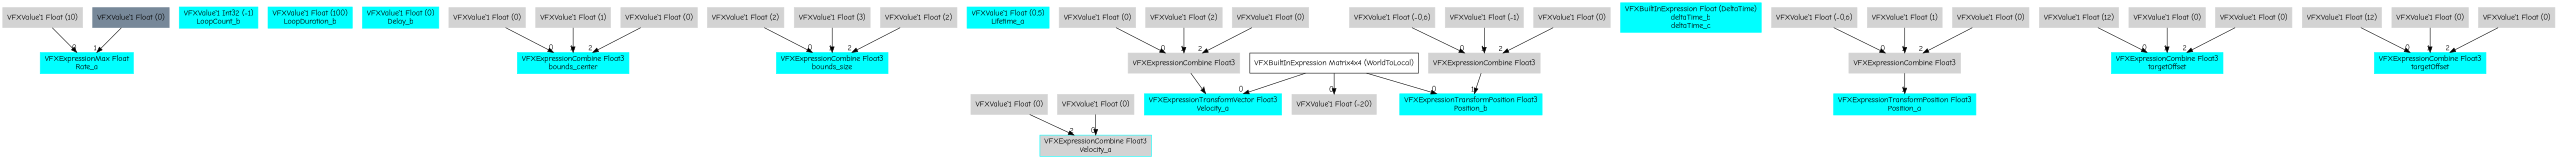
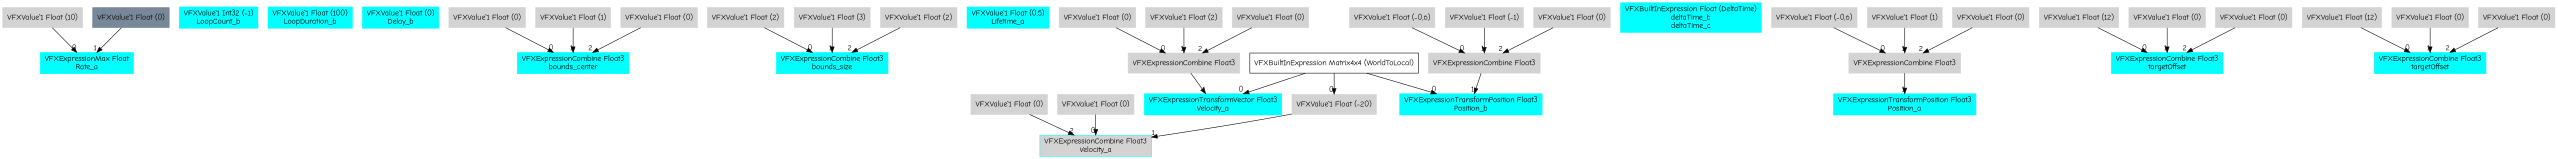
none -> (1225, 126)
